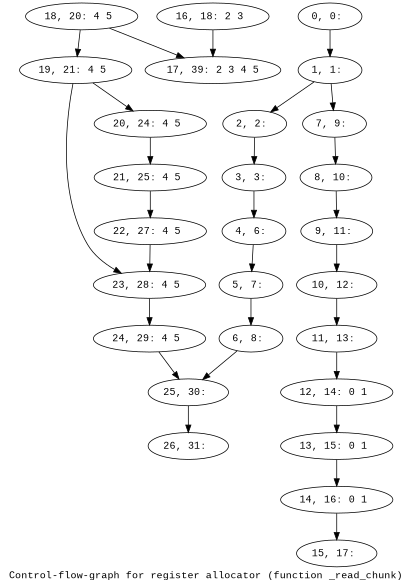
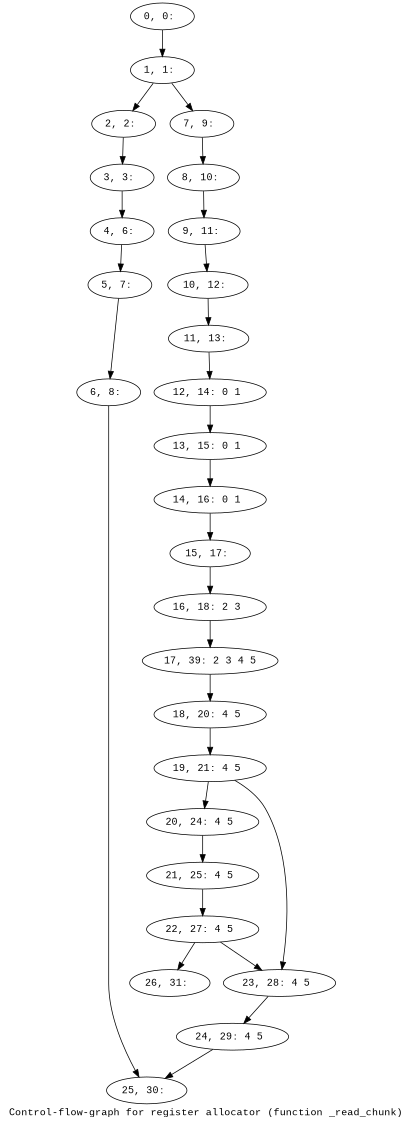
(143, 42) -> (210, 684)
(188, 416) -> (188, 953)
none -> (210, 577)
